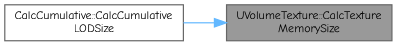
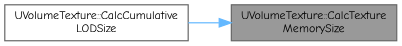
(94, 23) -> (96, 23)
